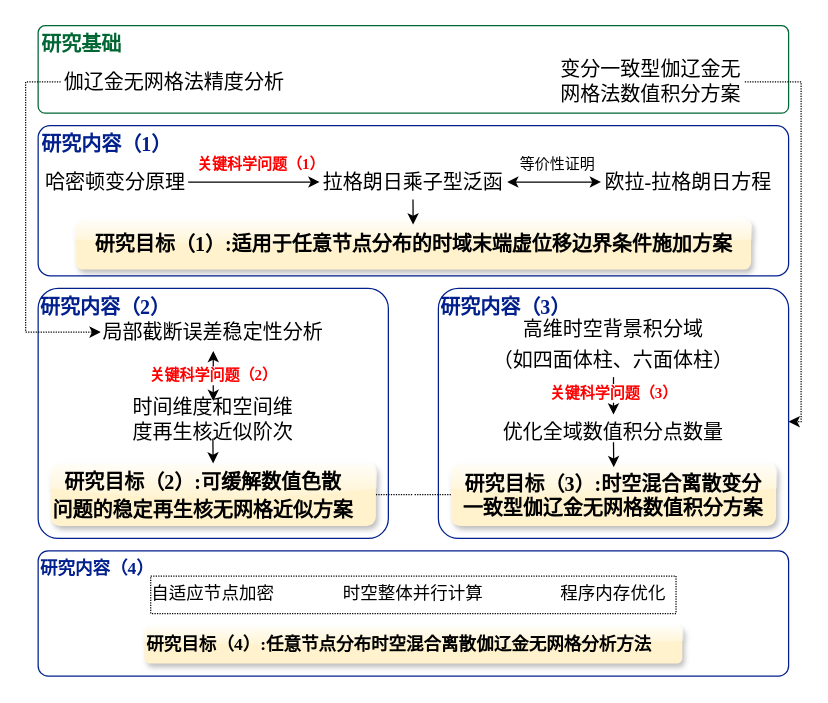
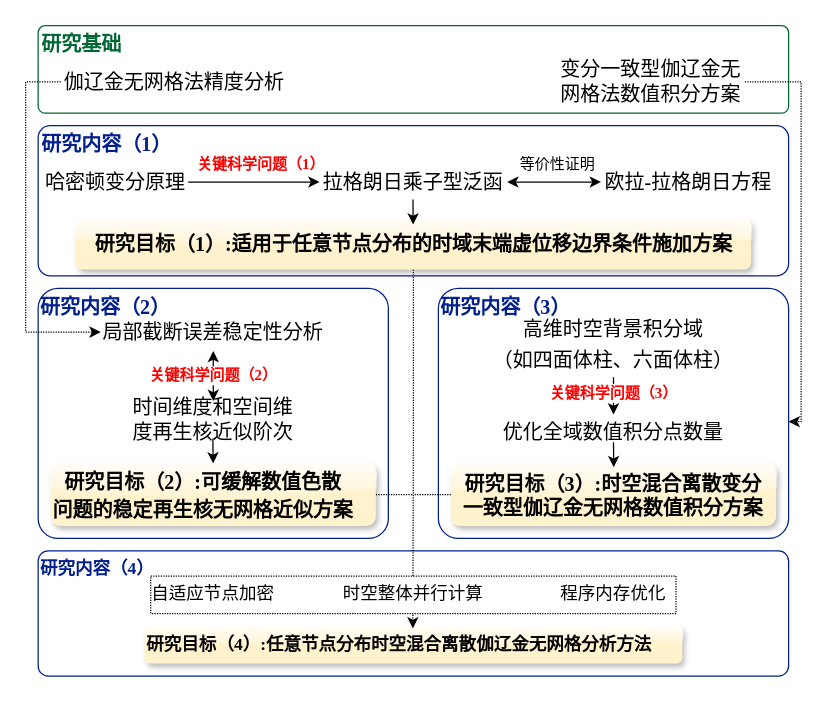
none -> (413, 422)
